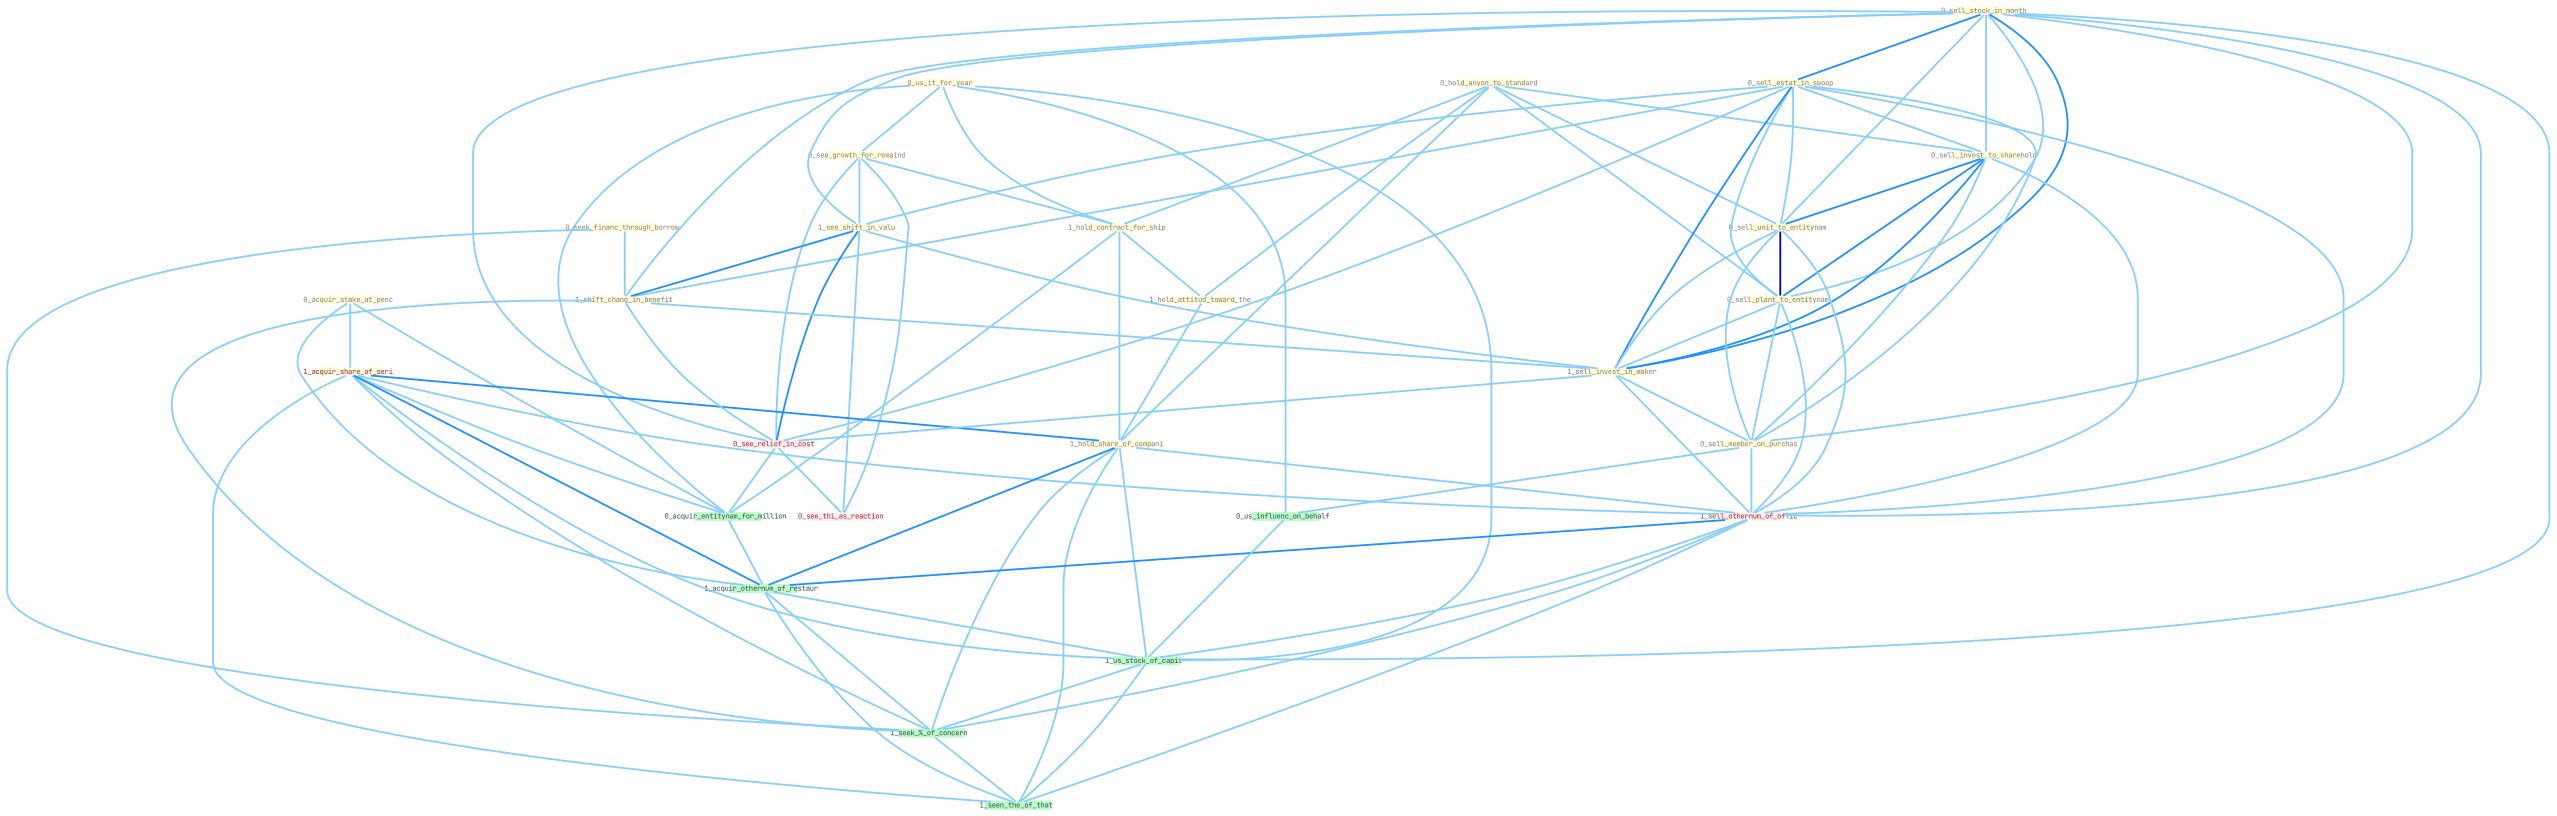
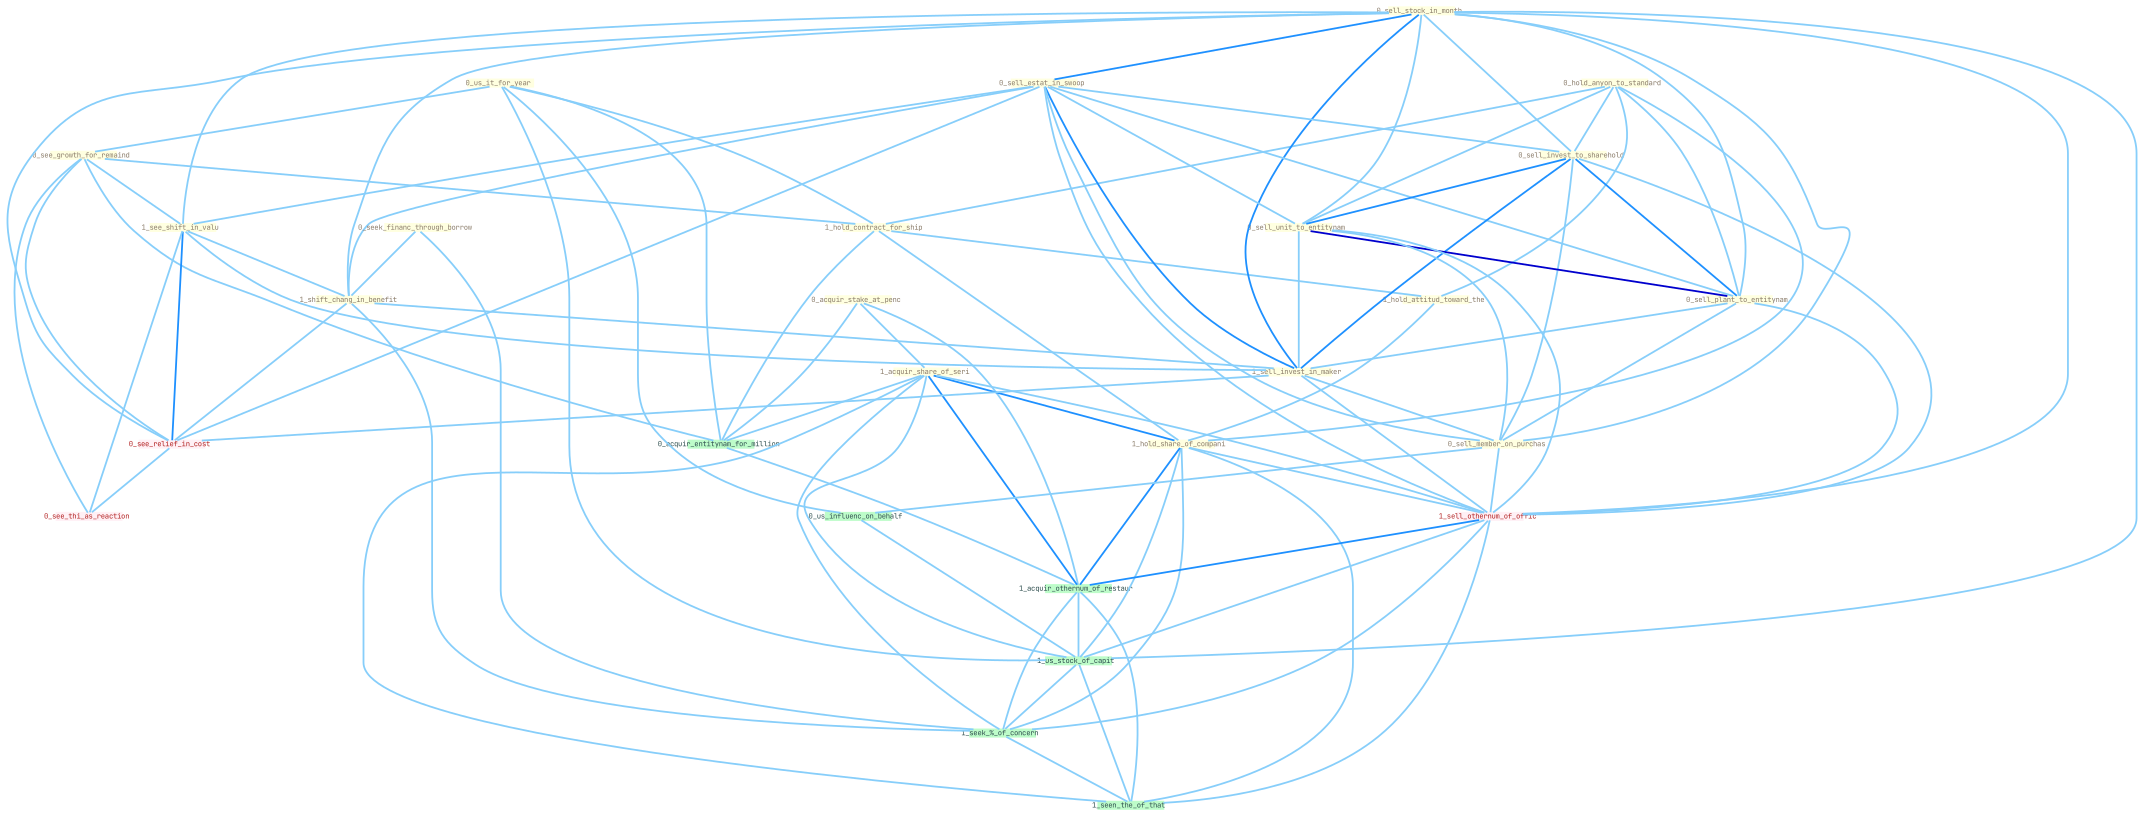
(742, 264) -> (266, 264)
(350, 372) -> (927, 372)
(752, 480) -> (358, 335)
